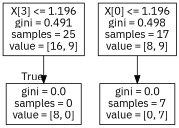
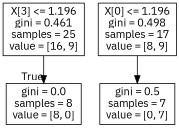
(44, 29) -> (44, 29)
(44, 104) -> (44, 104)
(137, 104) -> (137, 104)
